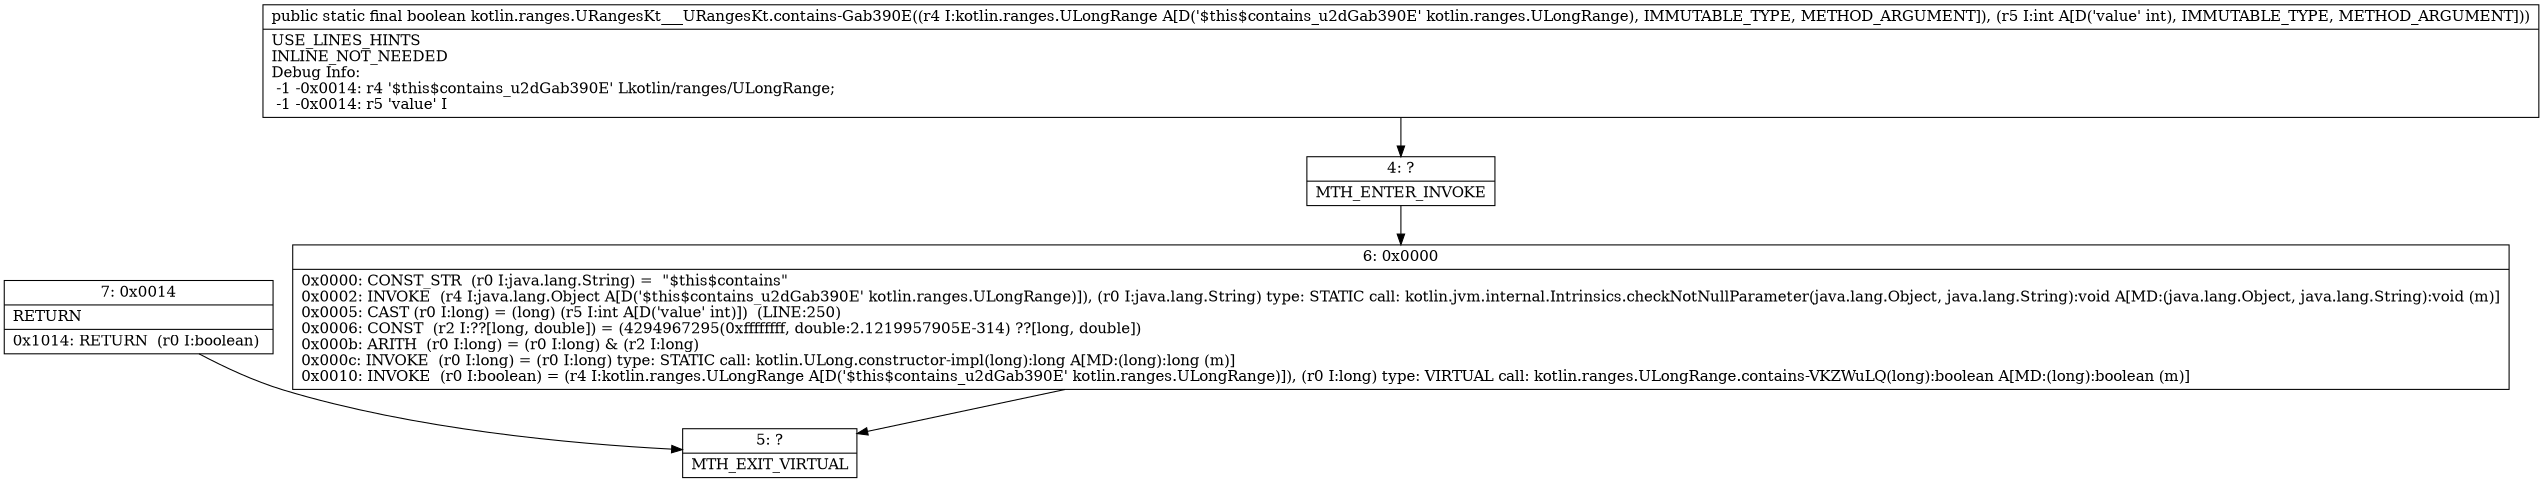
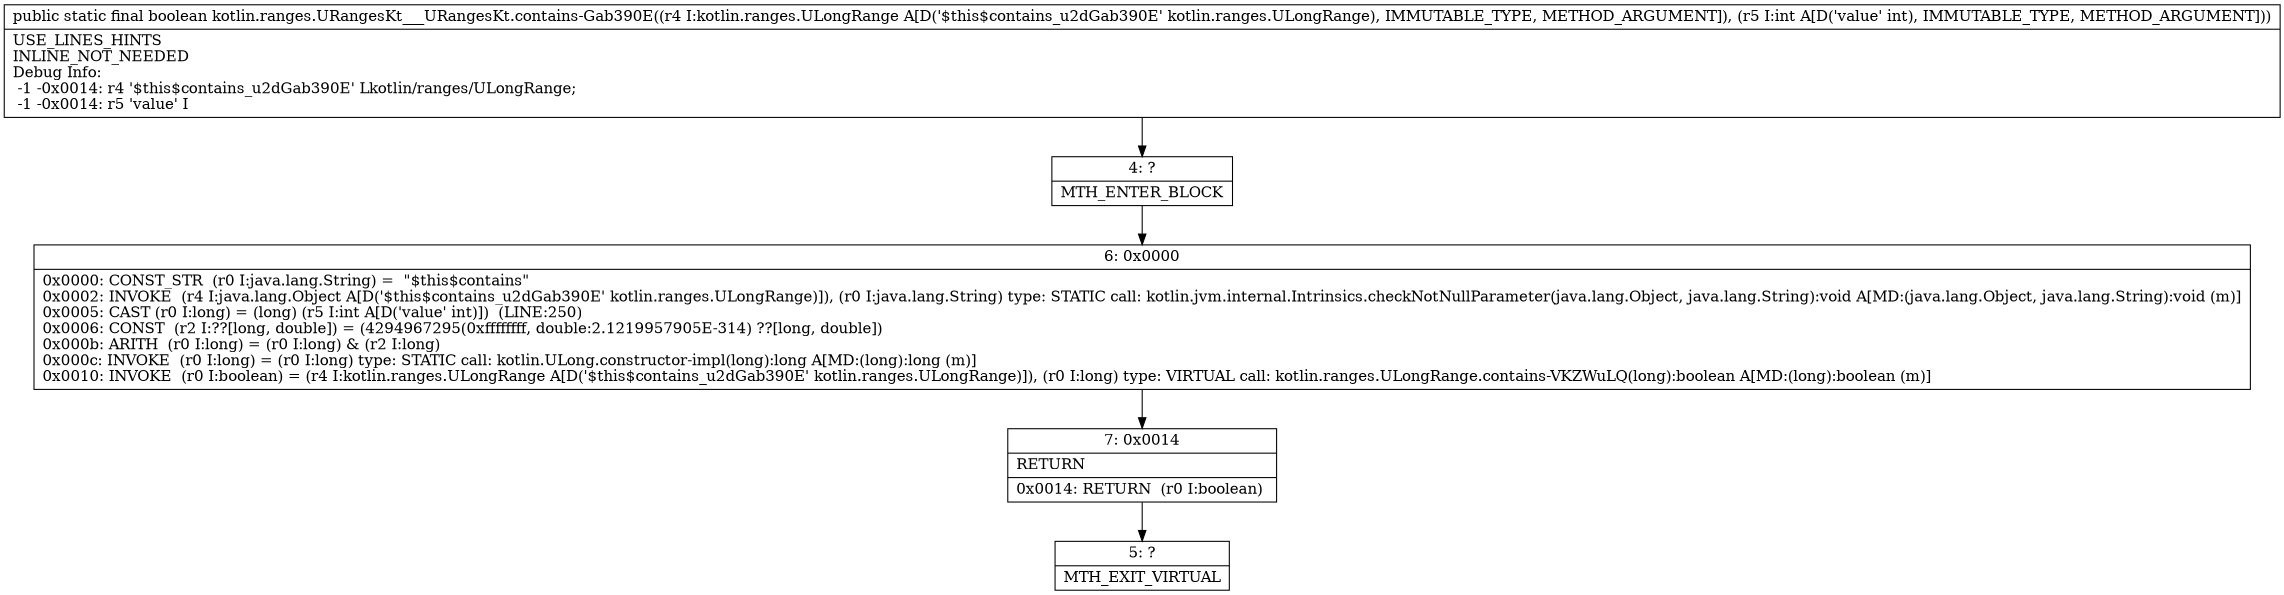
(1401, 193) -> (1142, 193)
(139, 341) -> (1142, 489)
(966, 410) -> (1142, 404)
